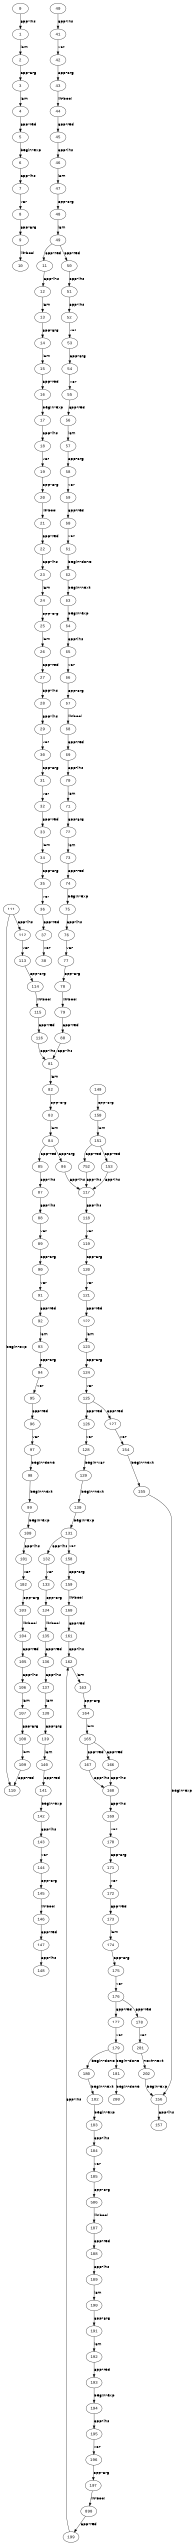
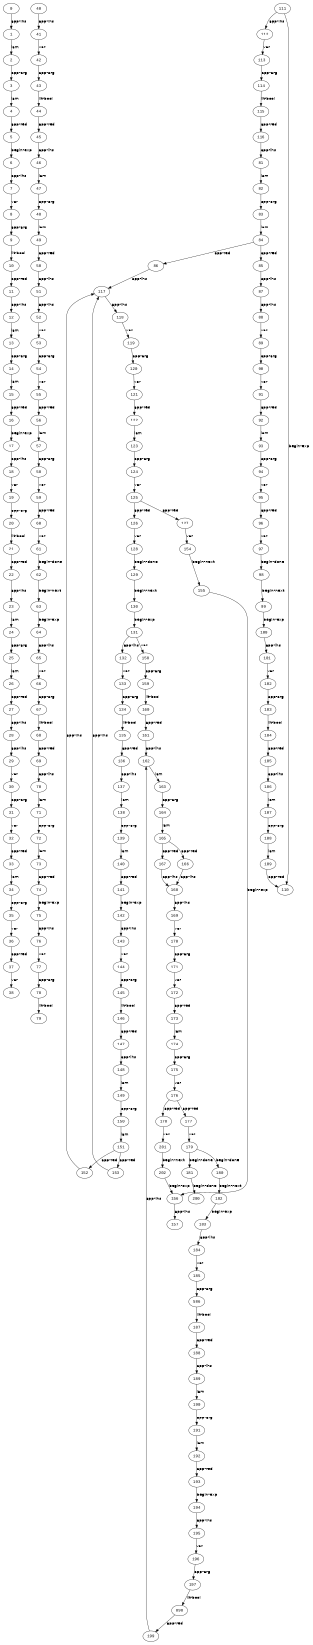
(46, 250) -> (11, 277)
(63, 1038) -> none
none -> (121, 1081)
(67, 1154) -> (223, 253)
(86, 1167) -> (85, 1173)
(95, 1463) -> (146, 562)
(153, 2061) -> (174, 1160)
